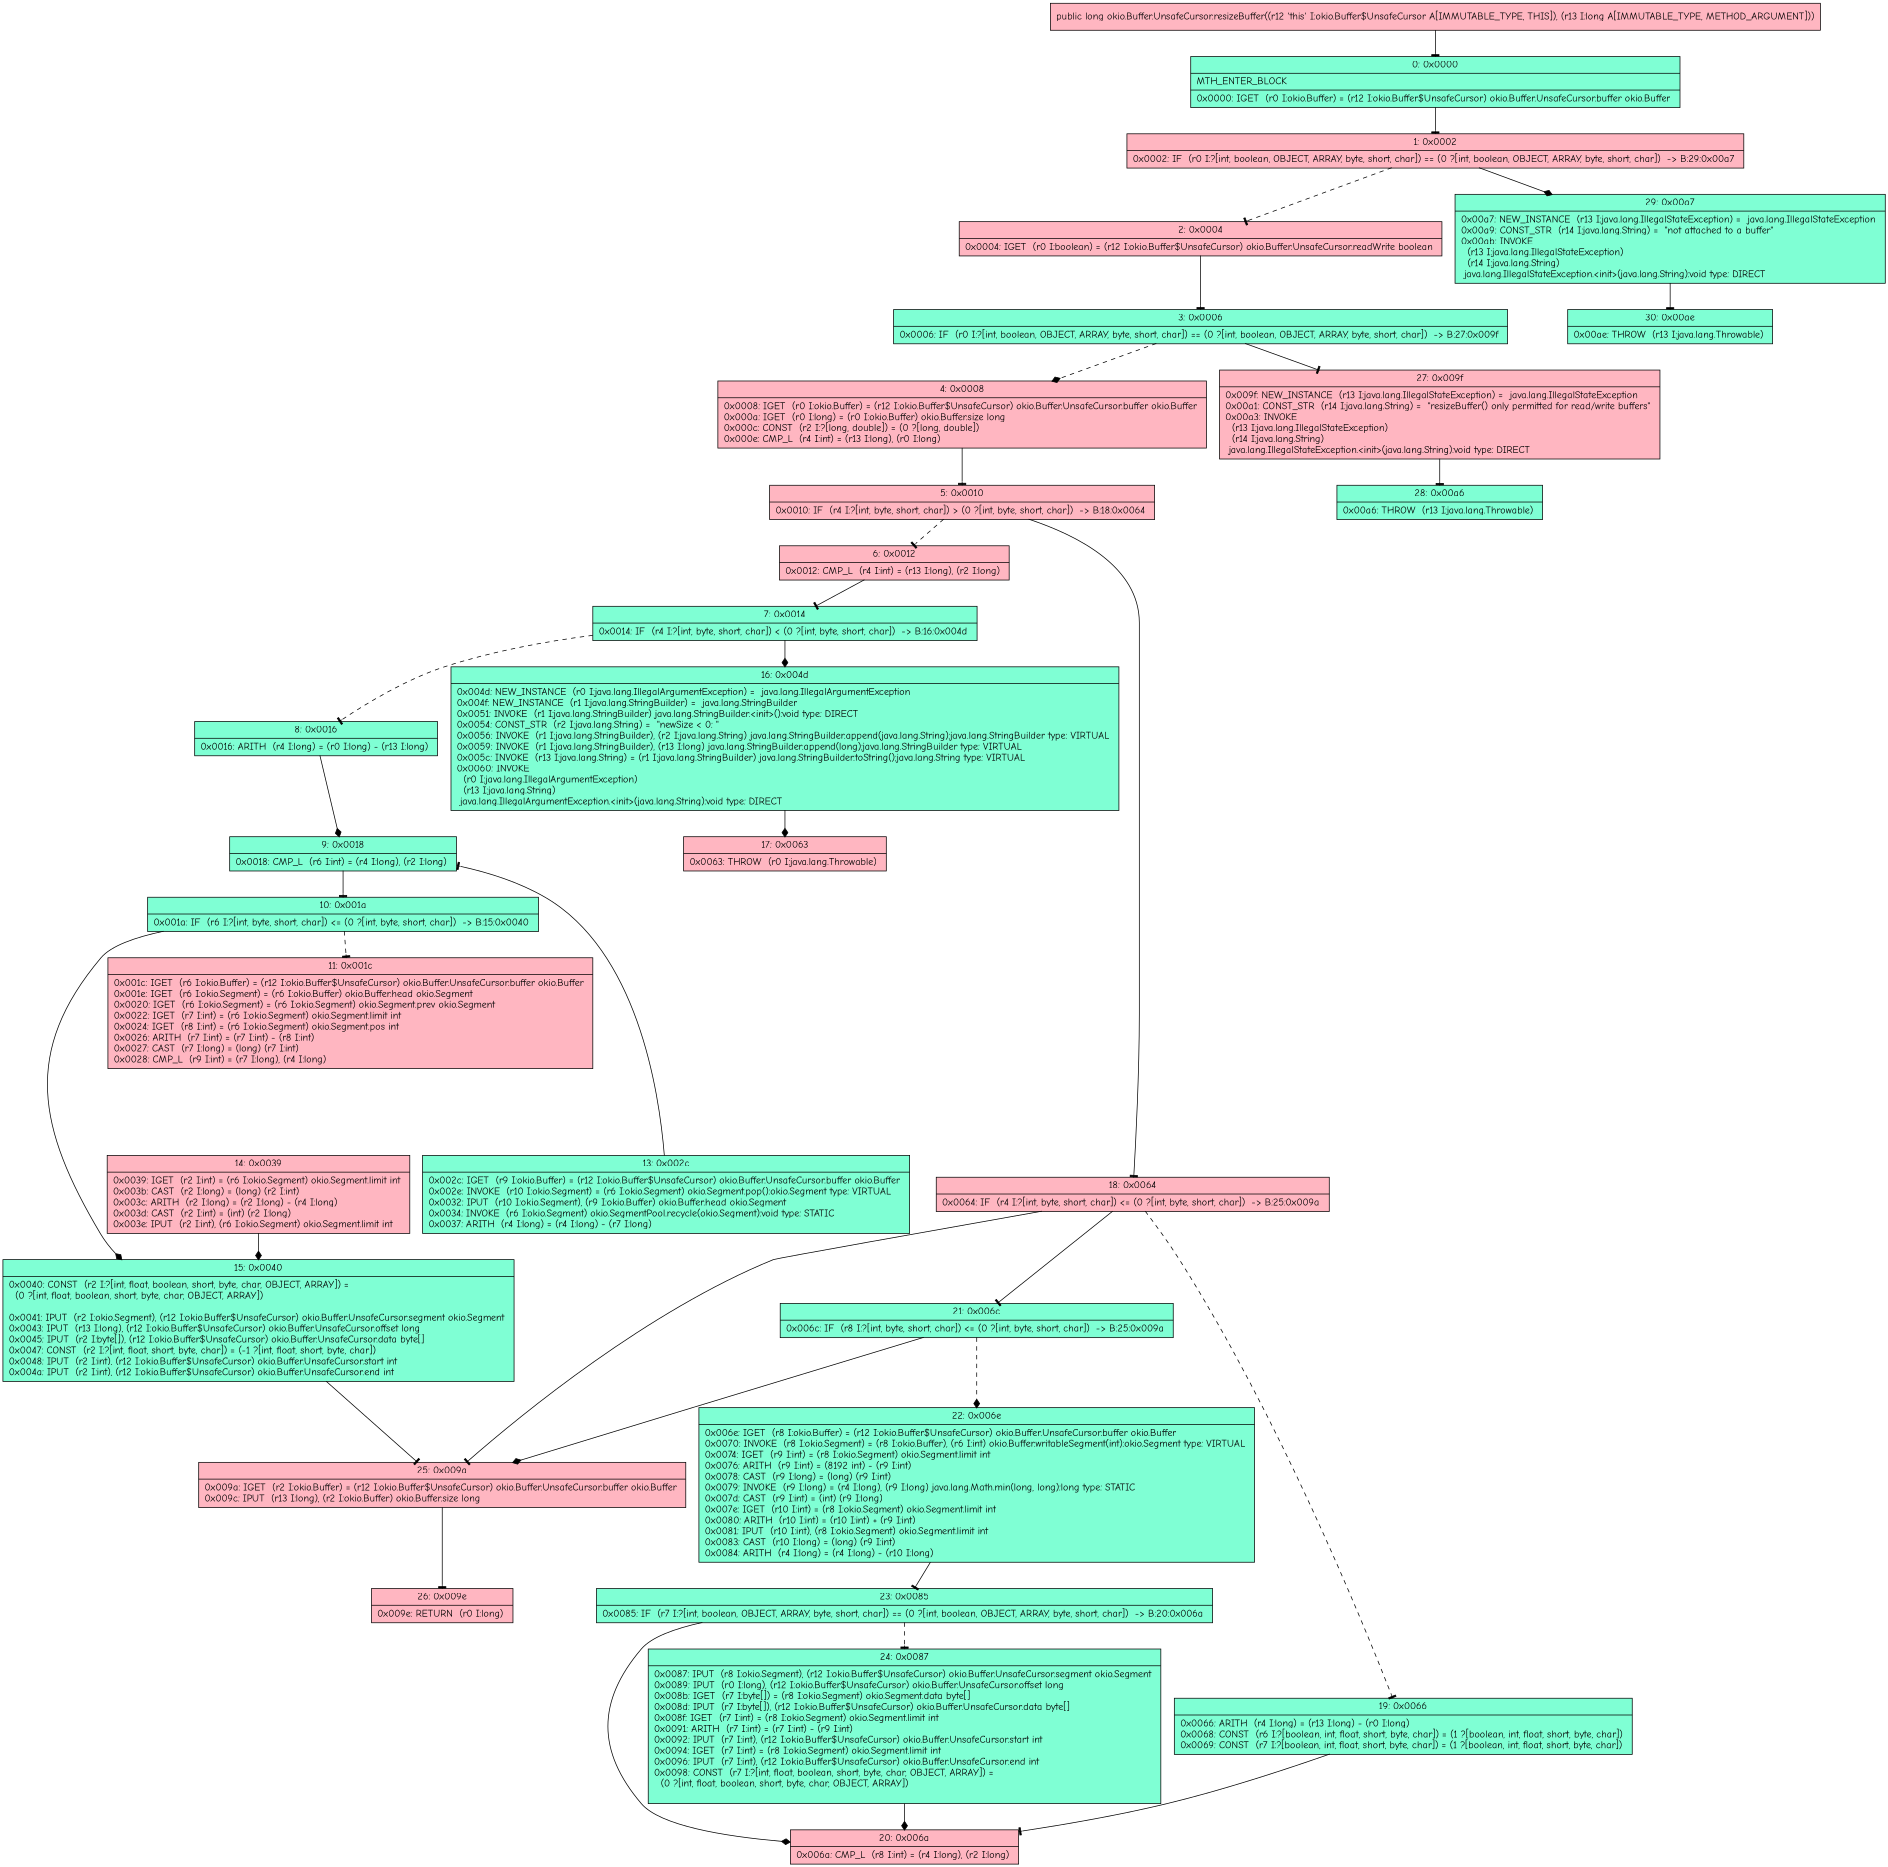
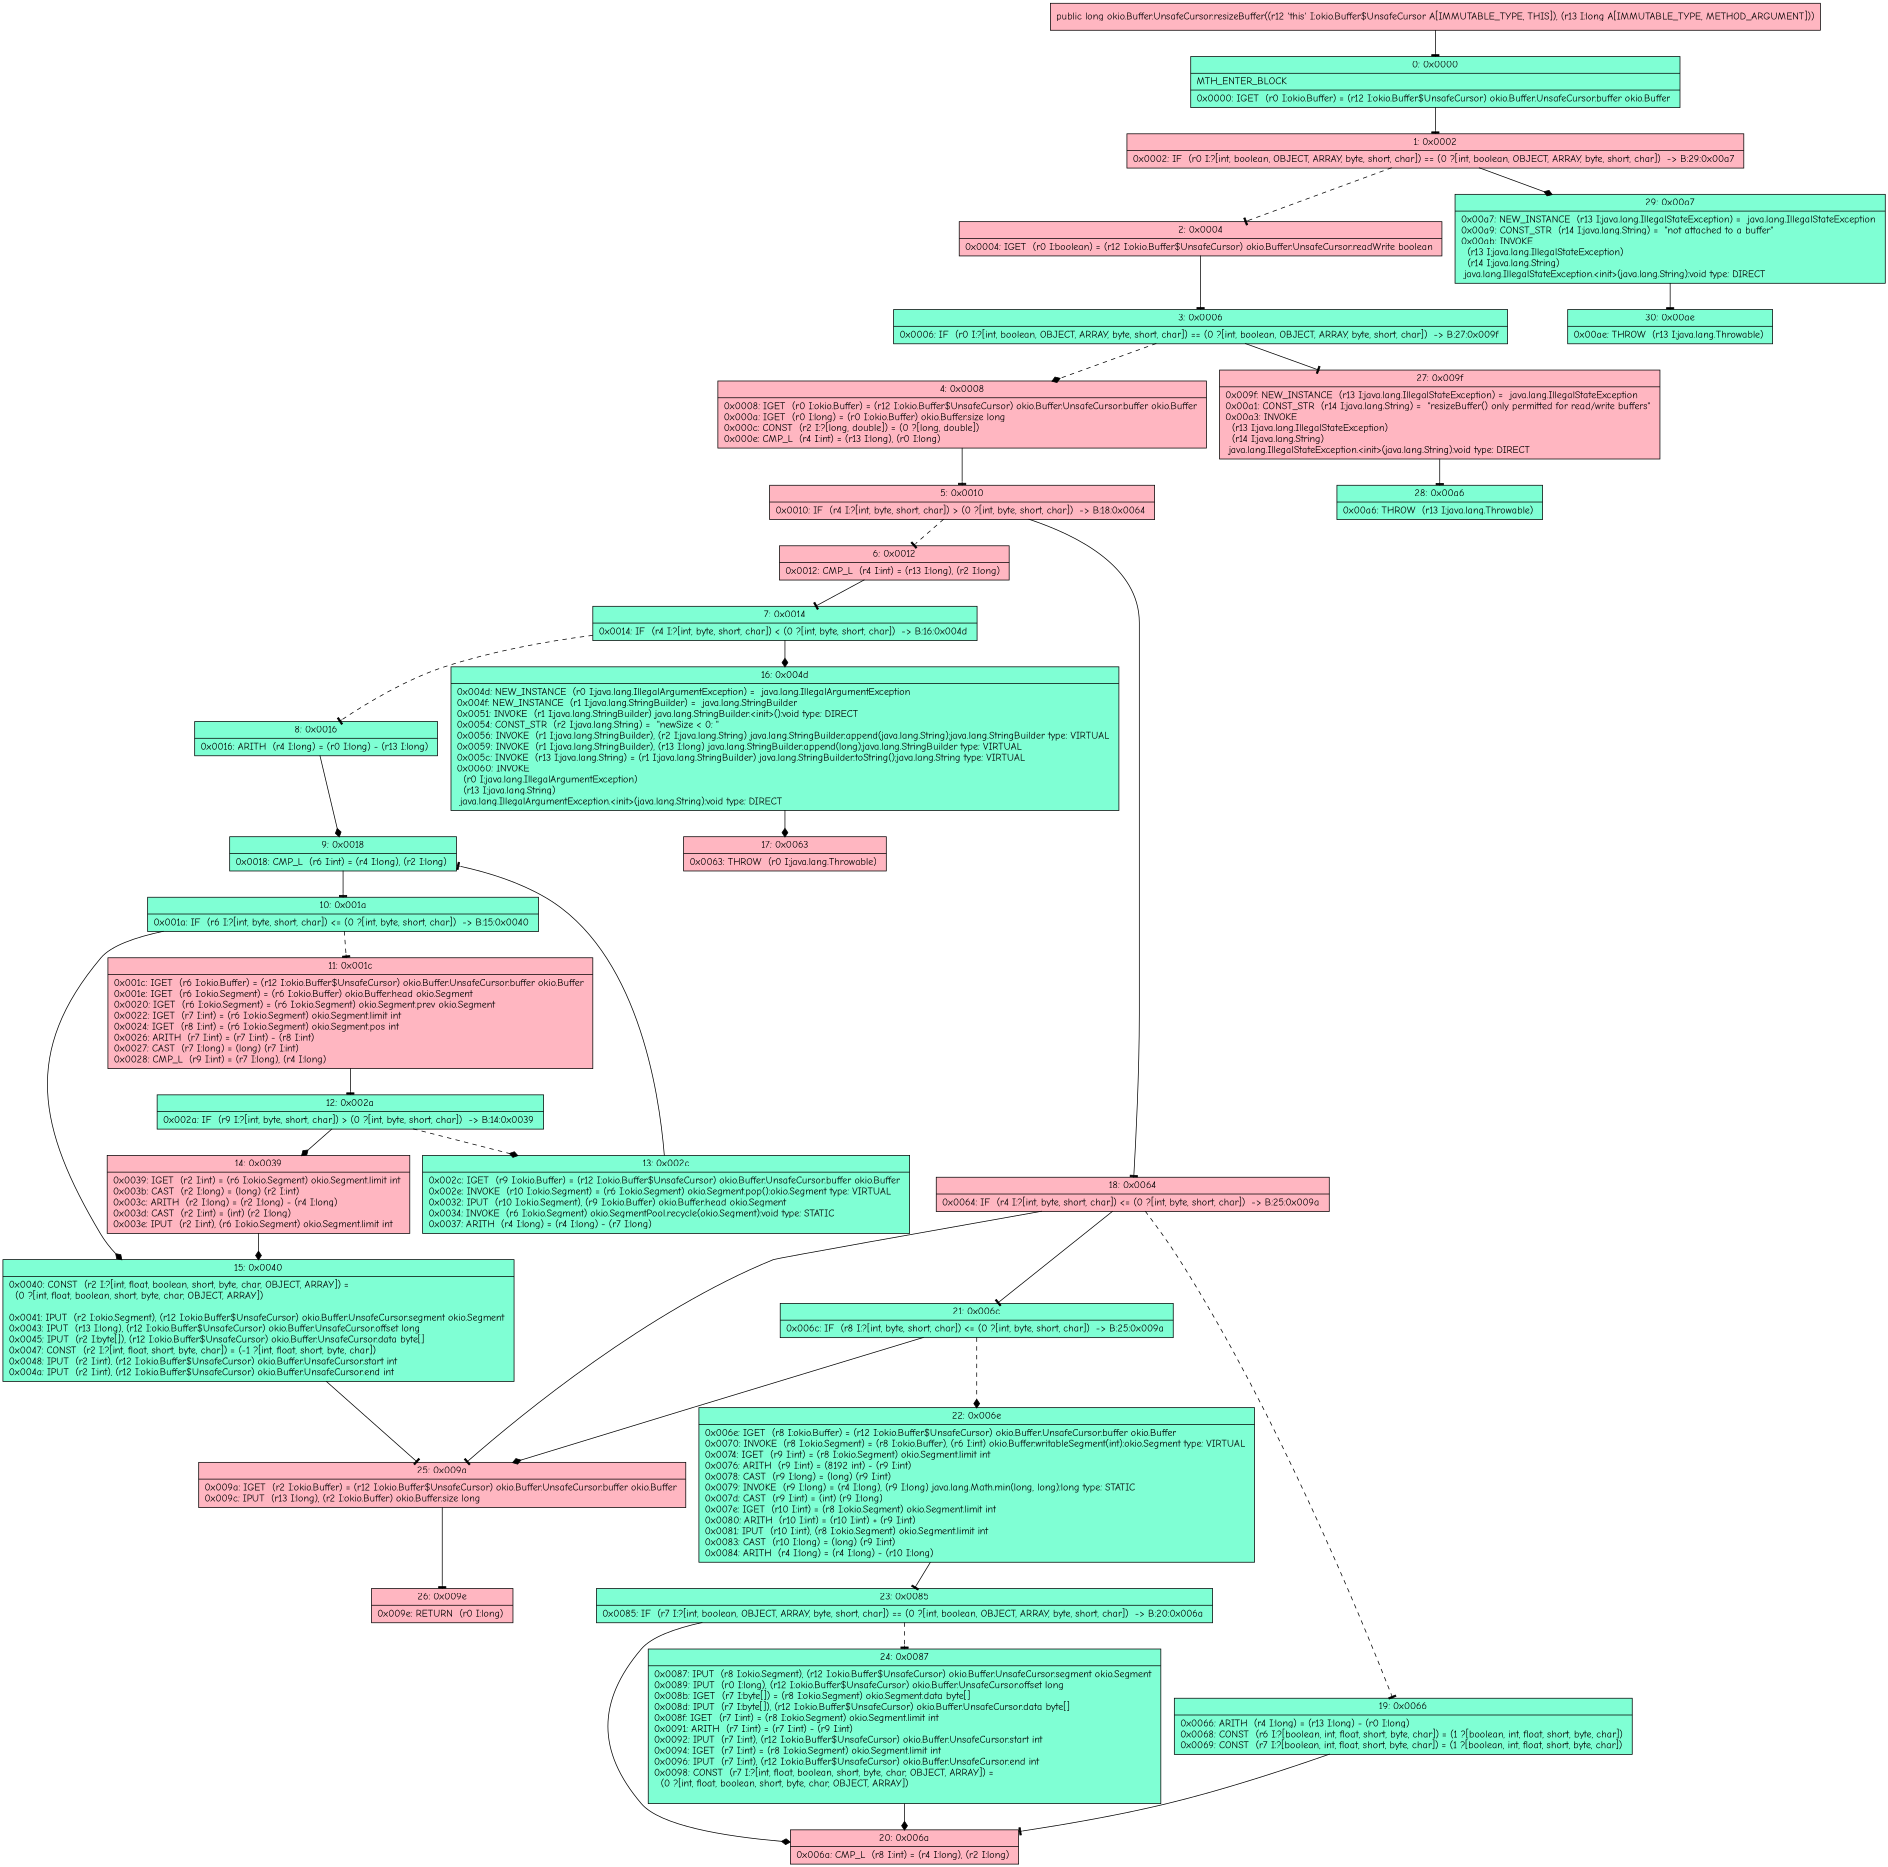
none -> (350, 1112)
